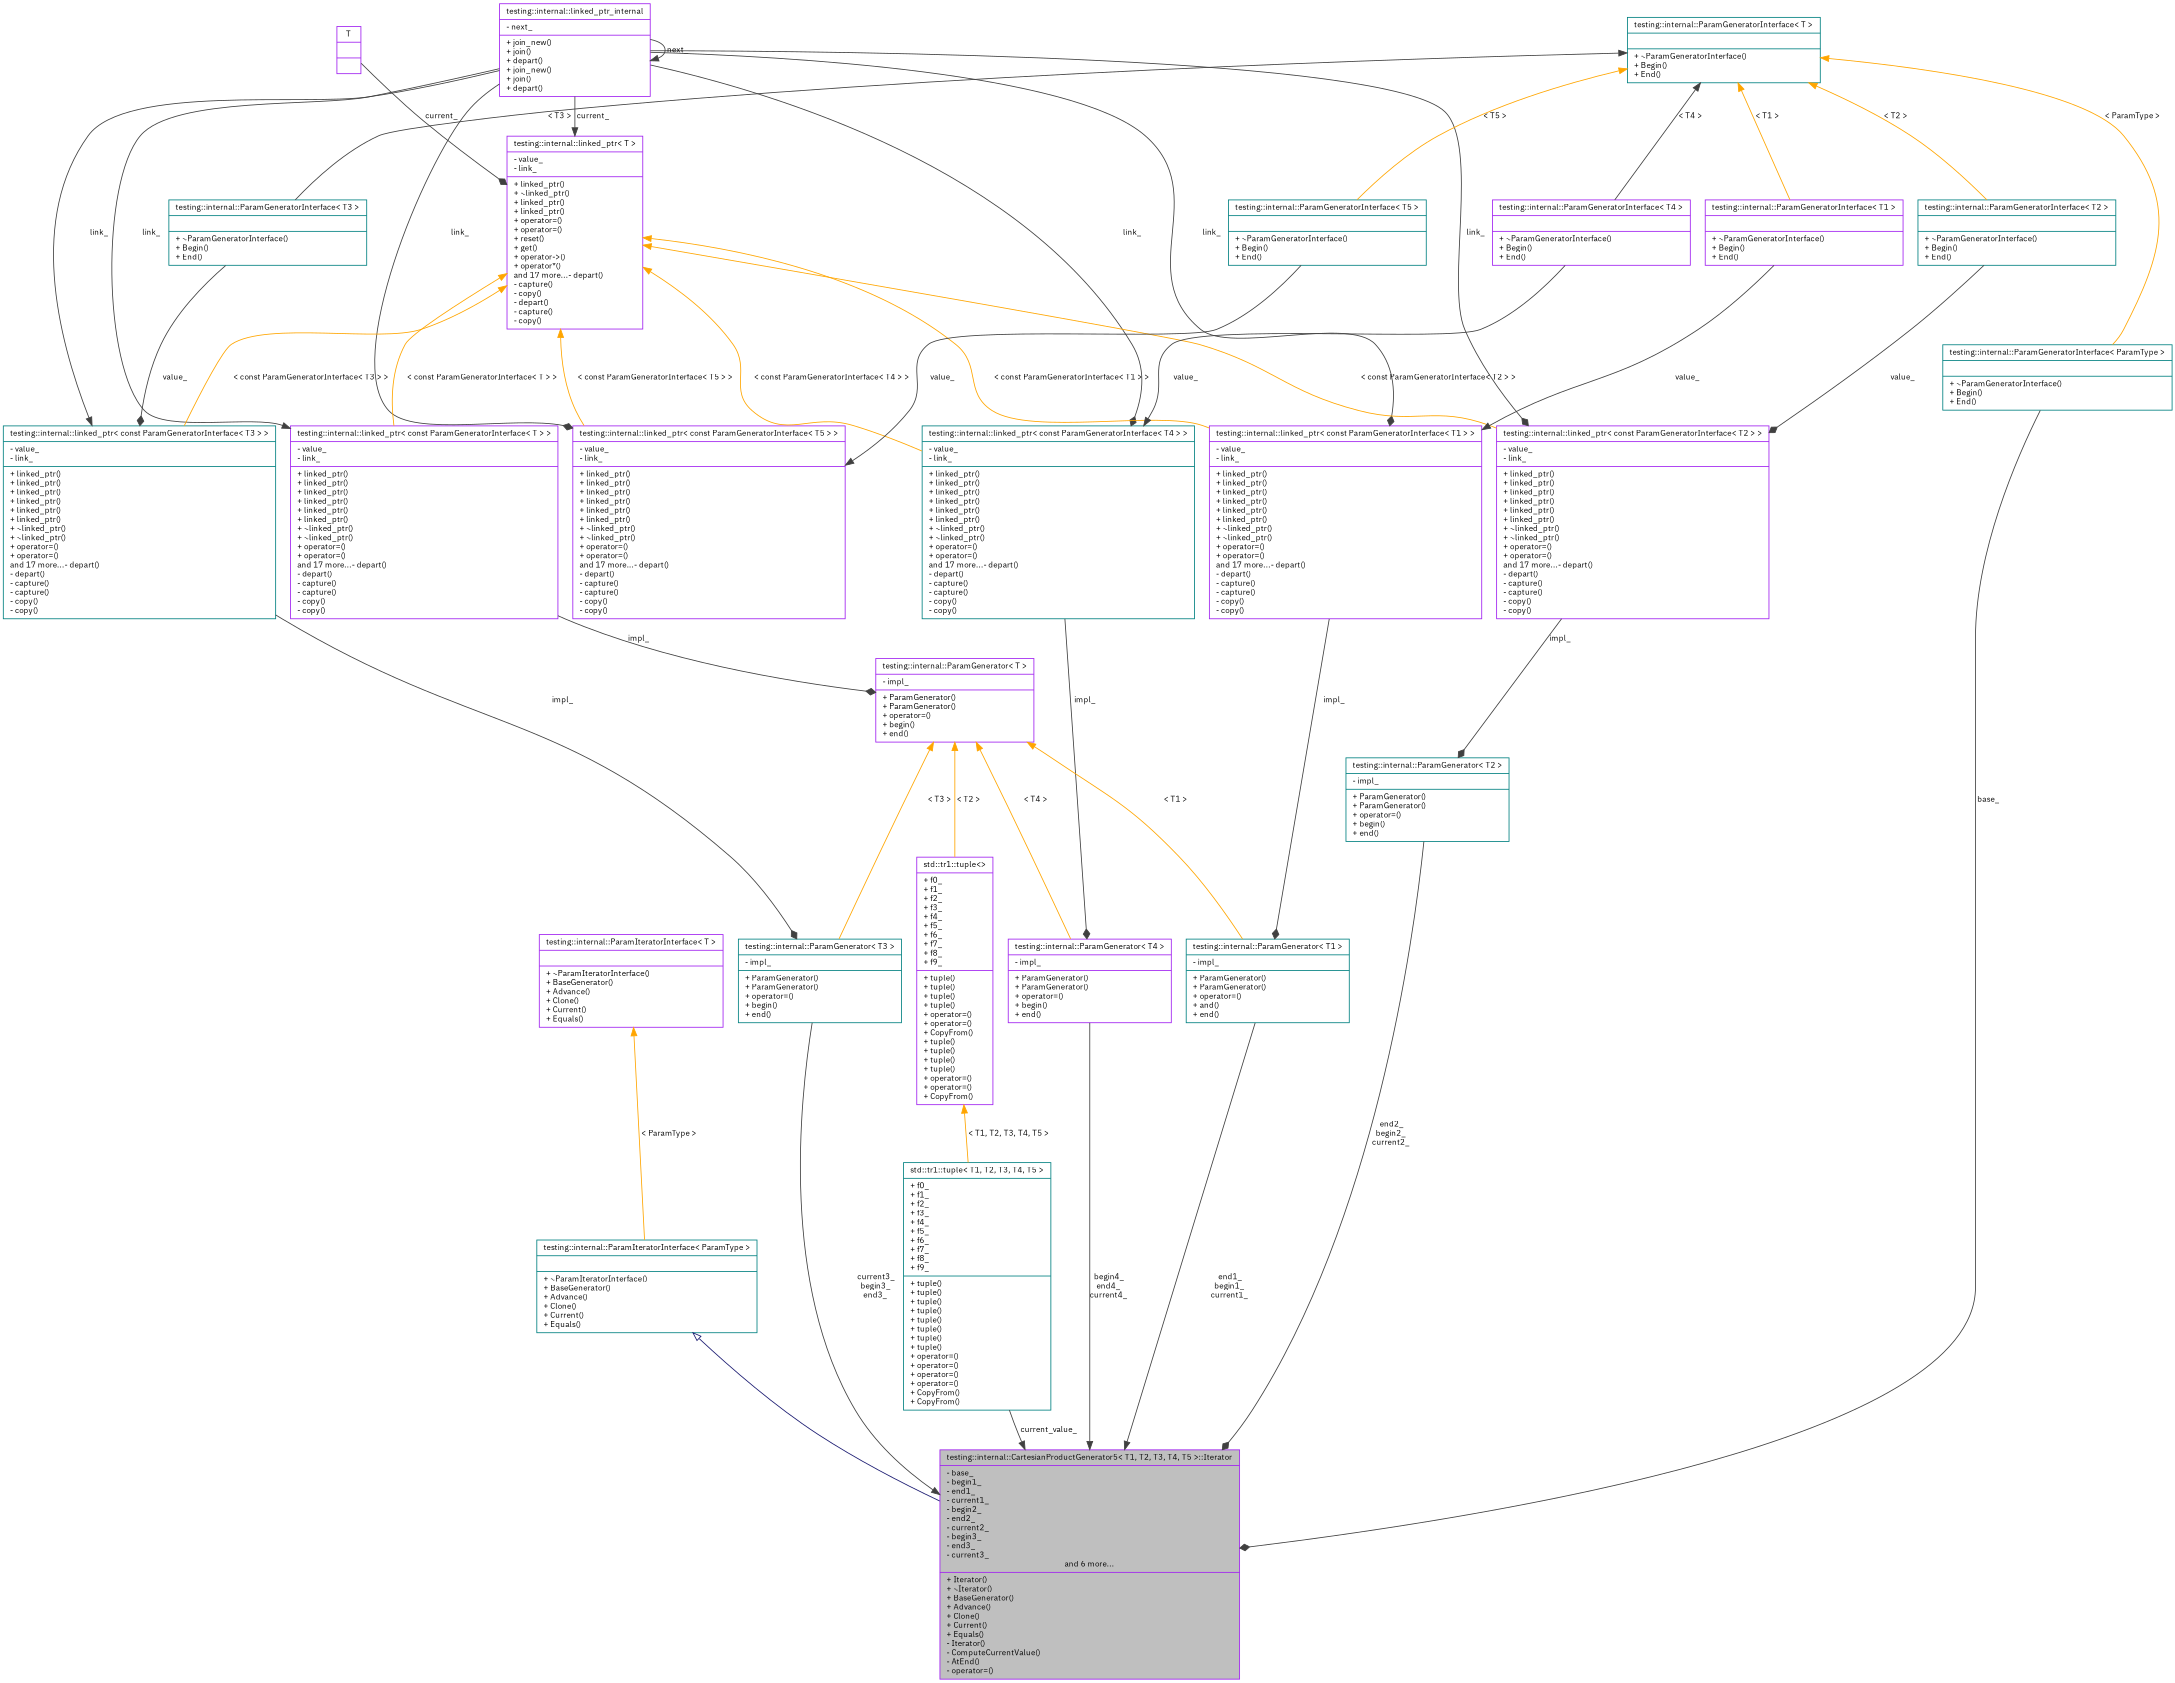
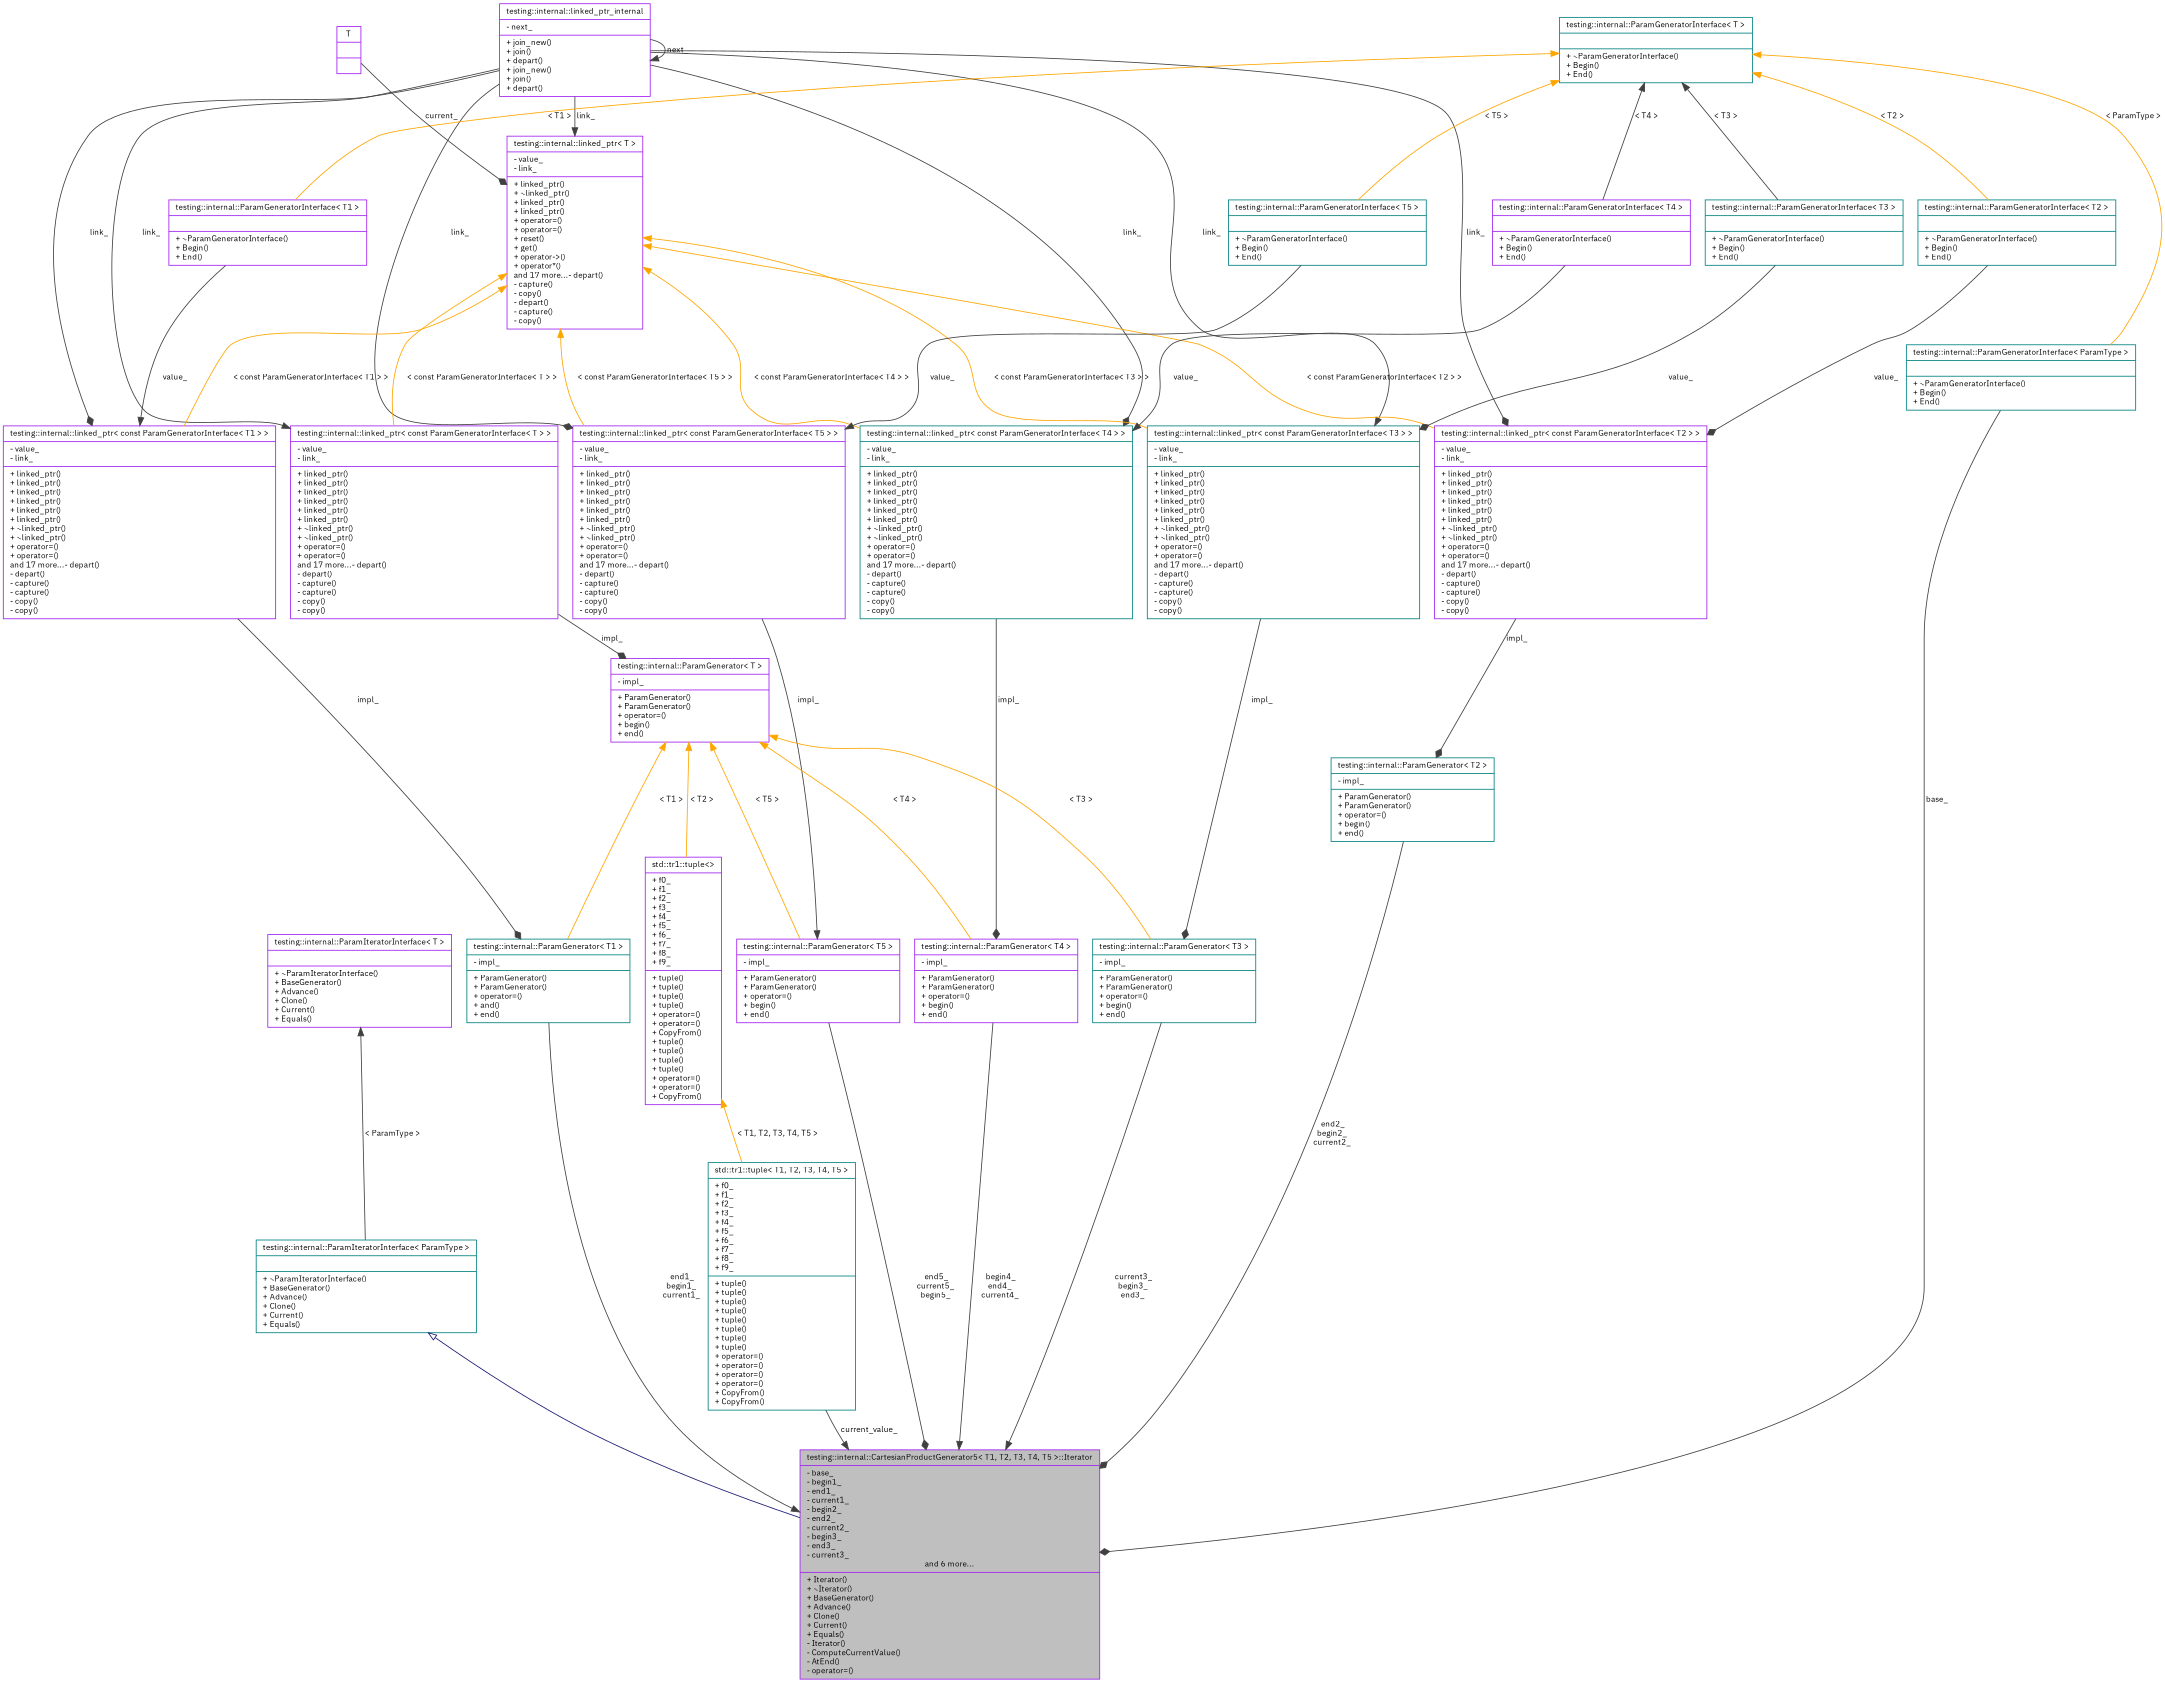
(593, 116) -> (585, 116)
none -> (818, 981)
(639, 1138) -> (363, 1138)
